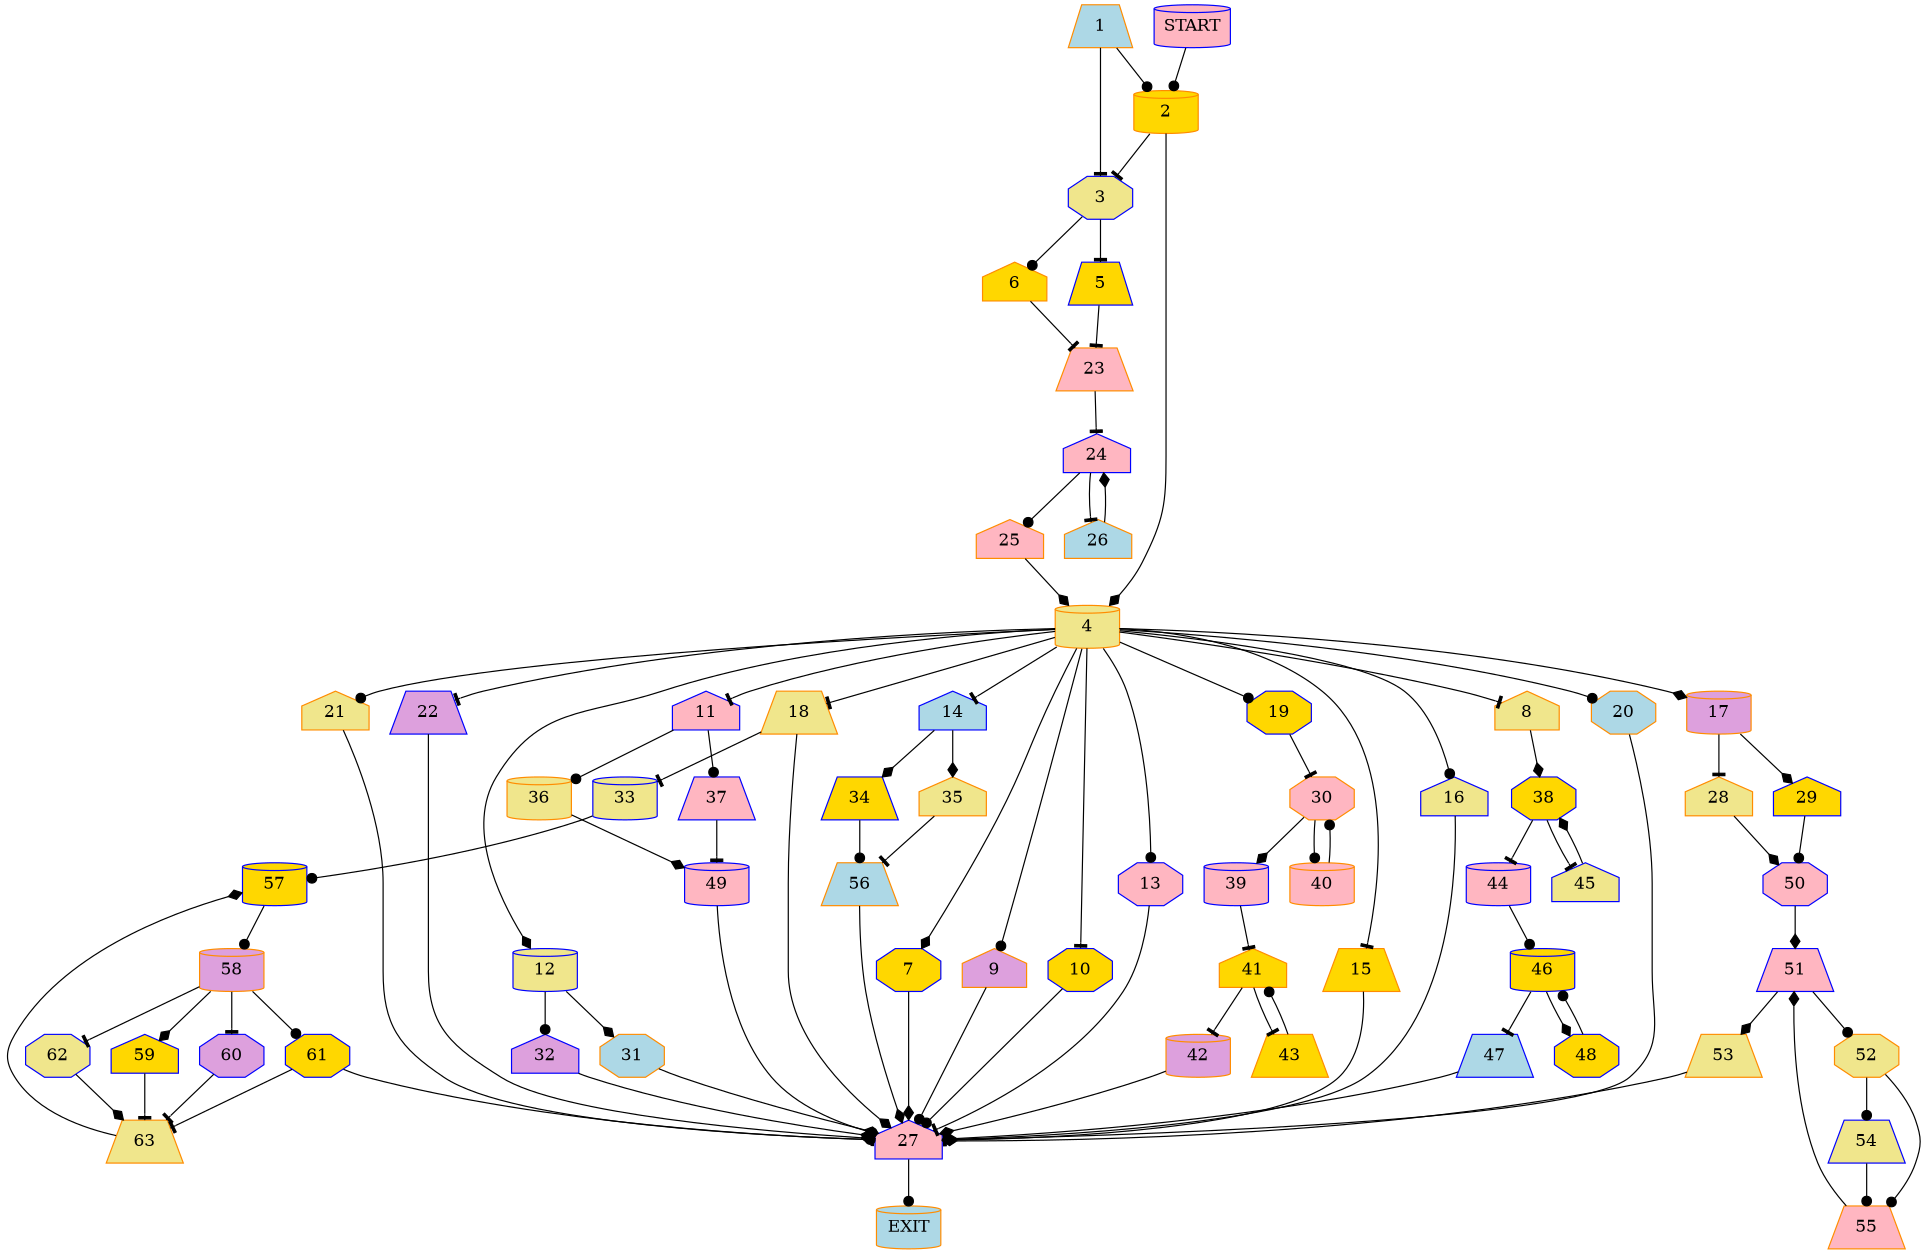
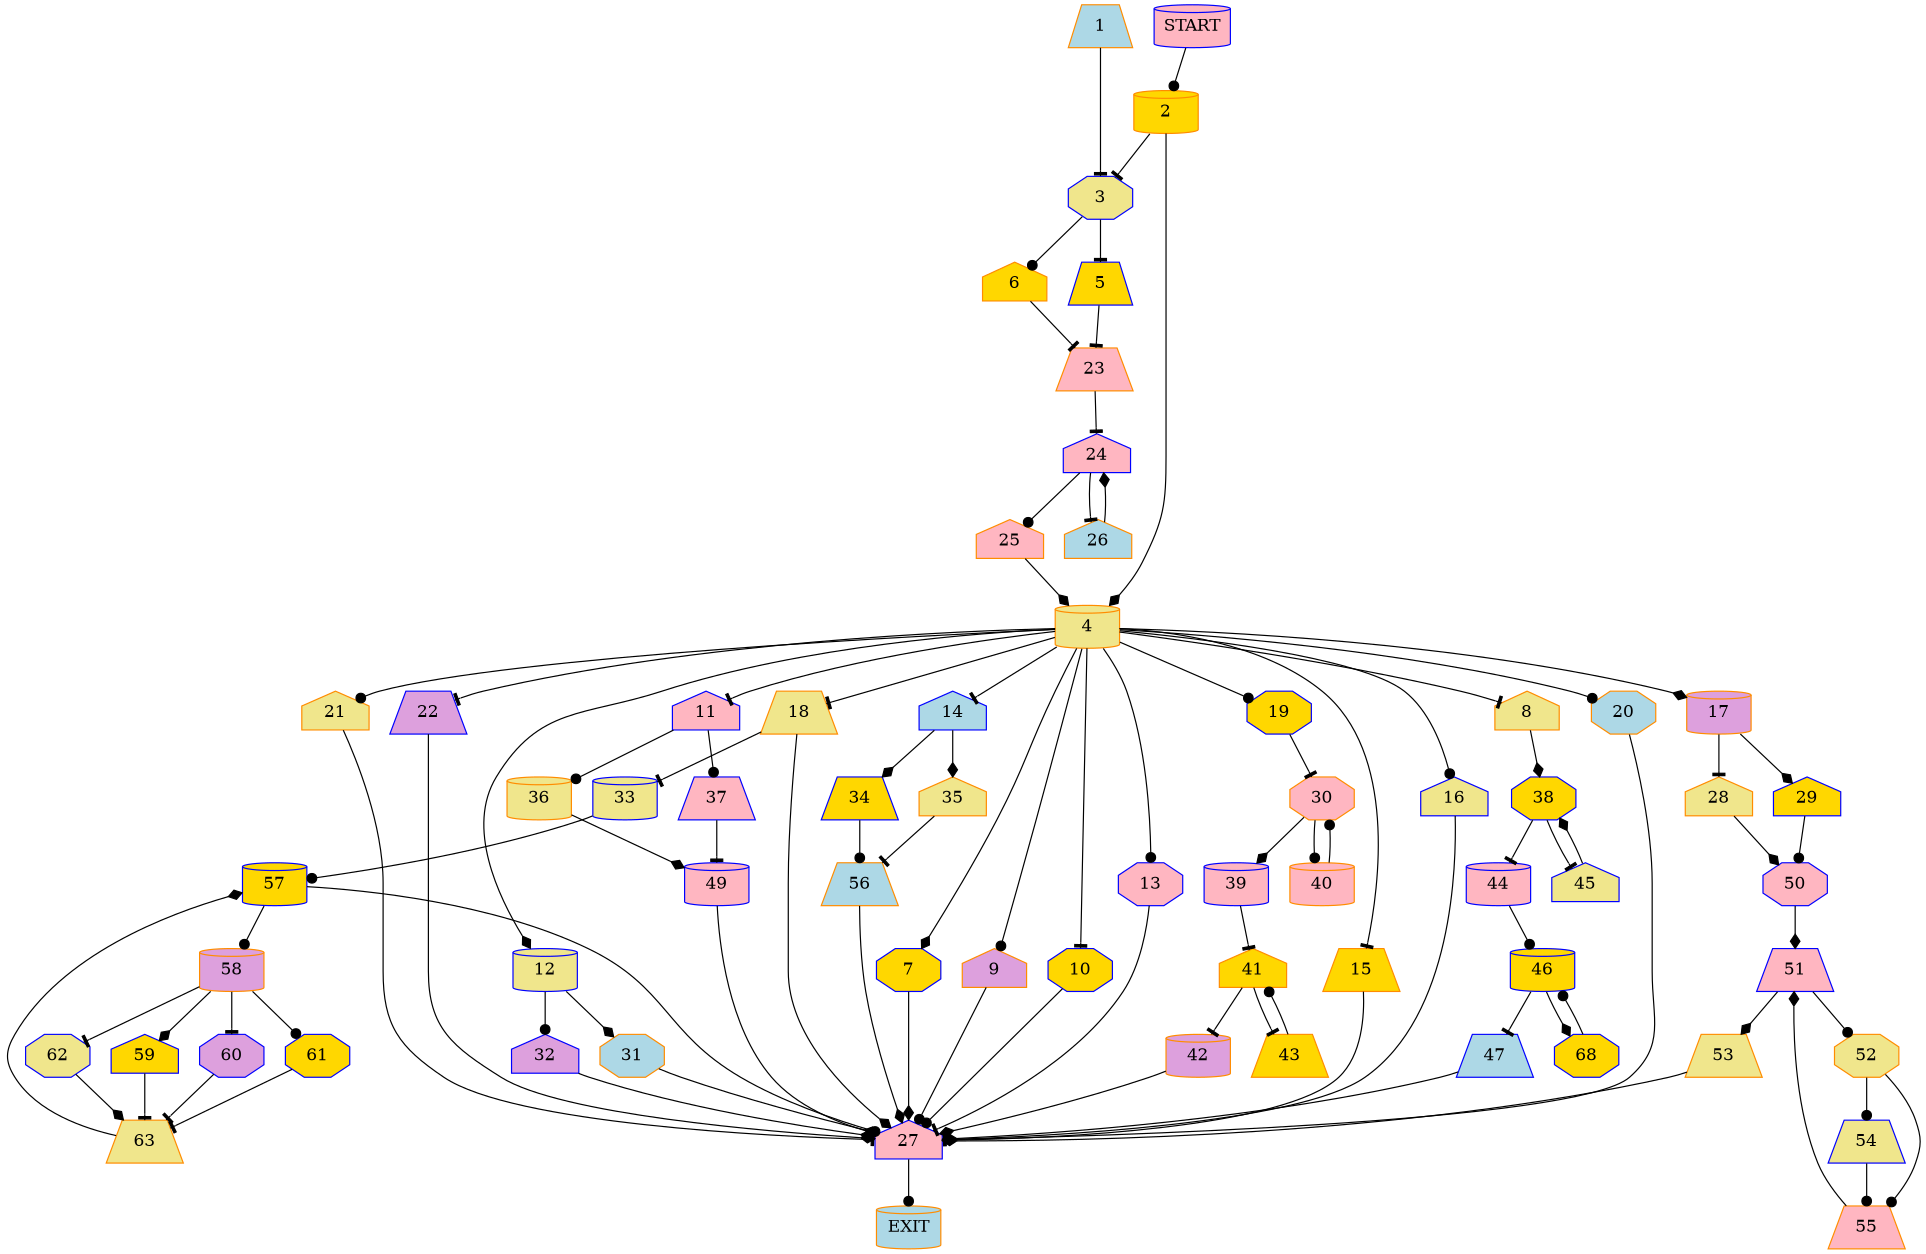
(1130, 65) -> none
(1587, 1056) -> (1587, 1056)
(472, 1100) -> (611, 961)
